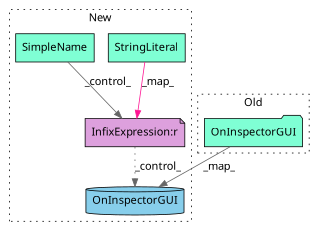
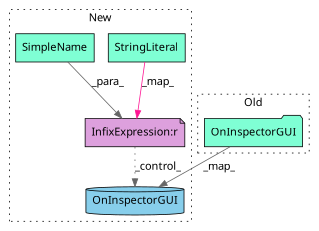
(108, 82) -> (108, 82)
